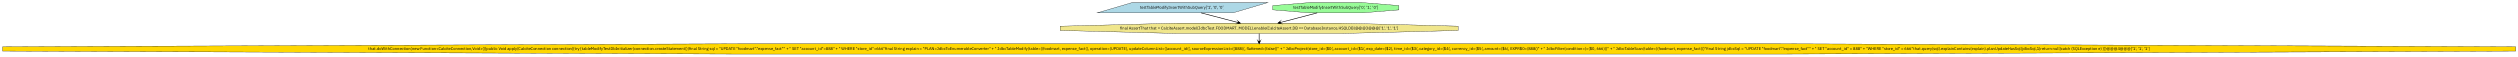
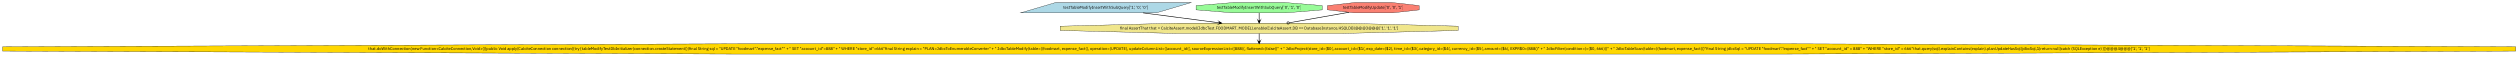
none -> (1373, 8)
